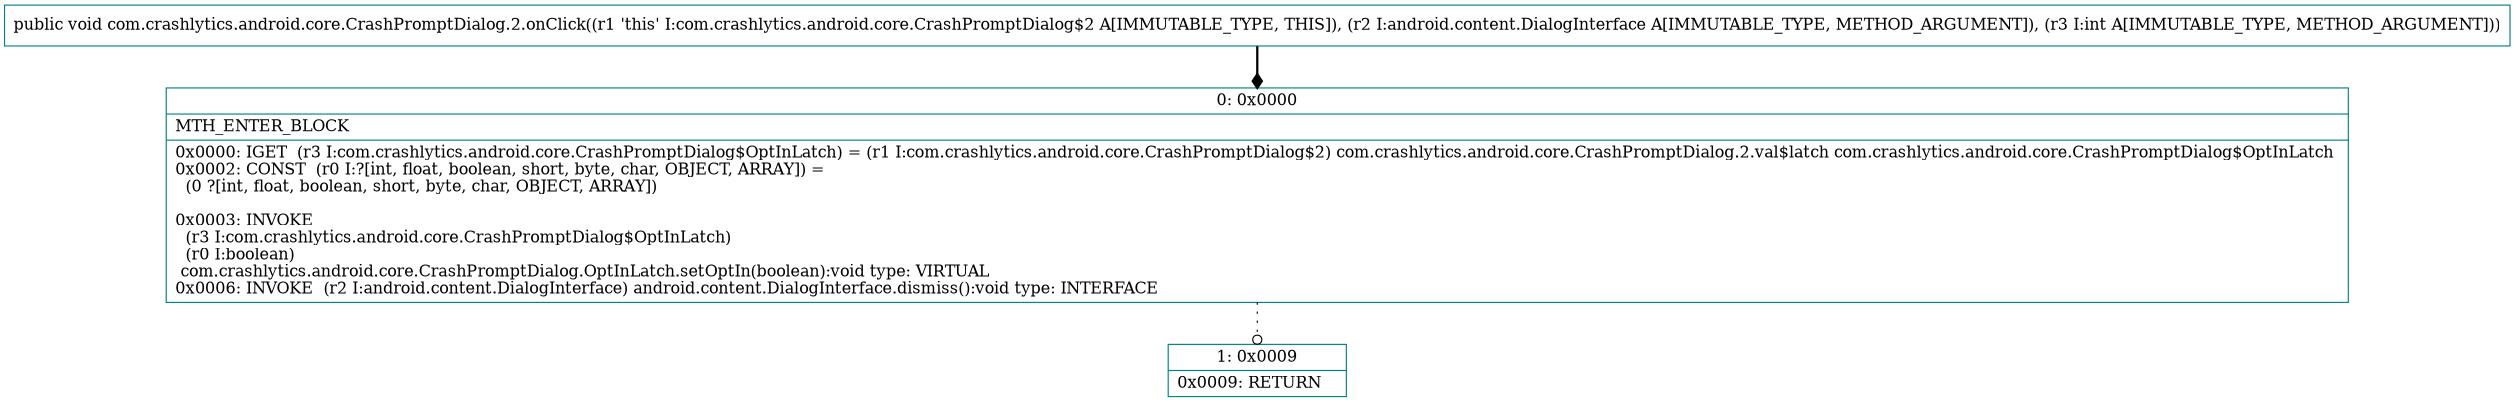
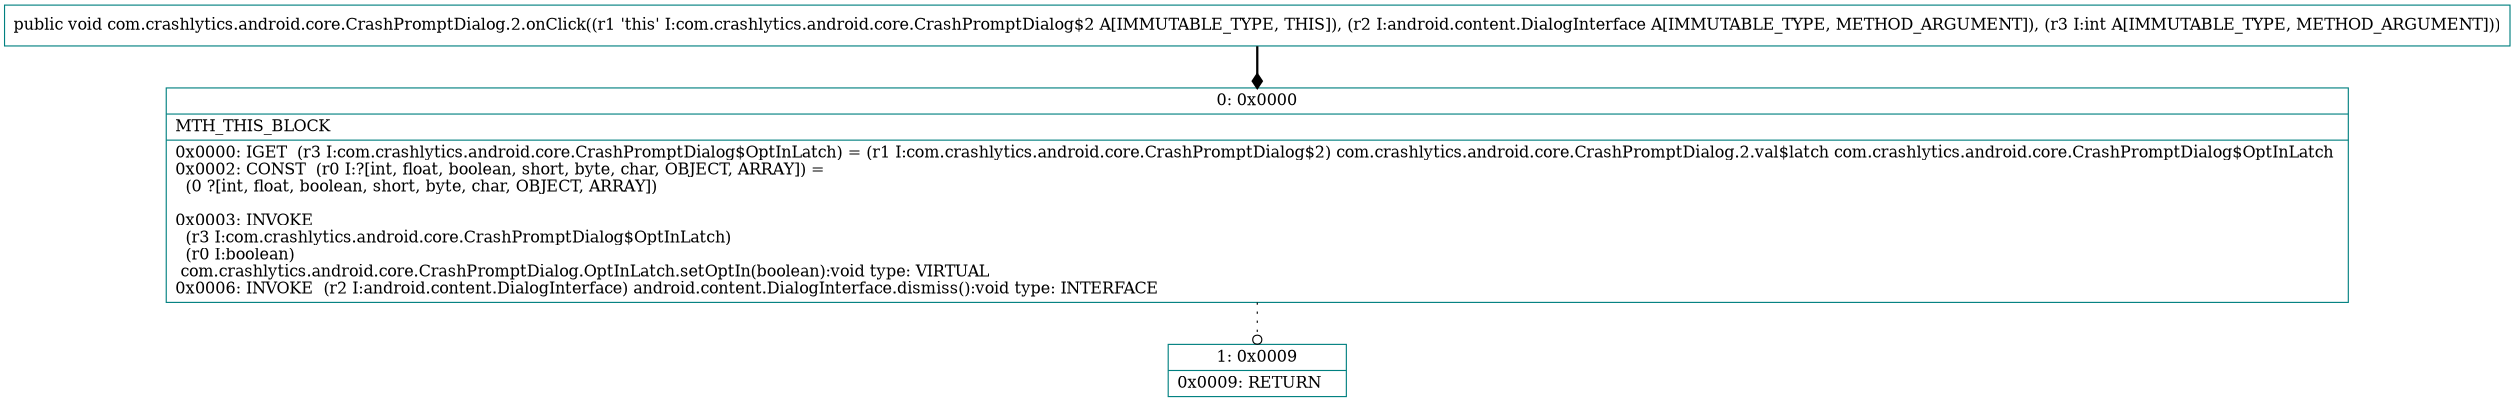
(263, 127) -> (253, 127)
